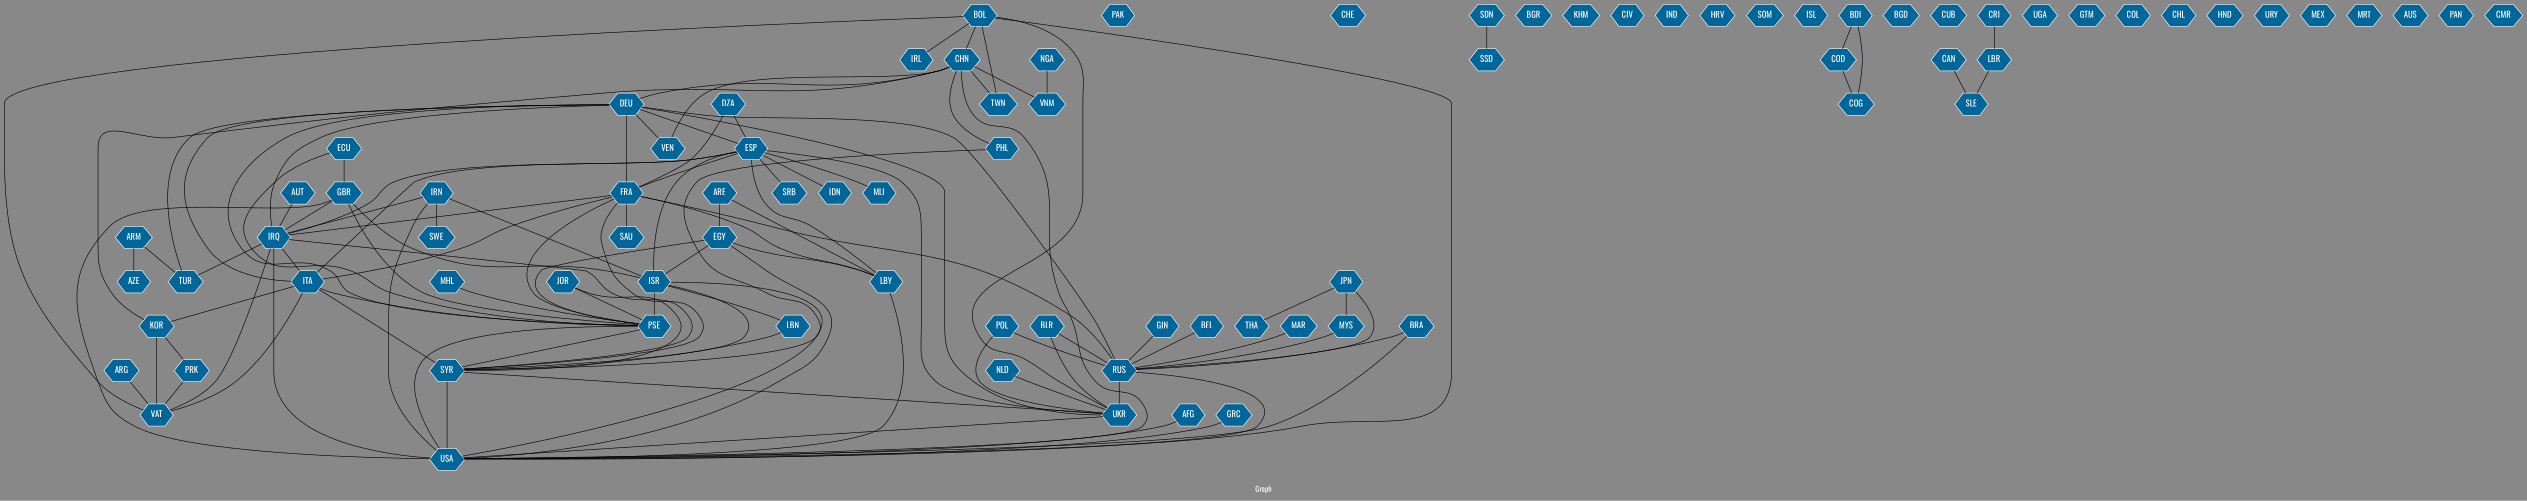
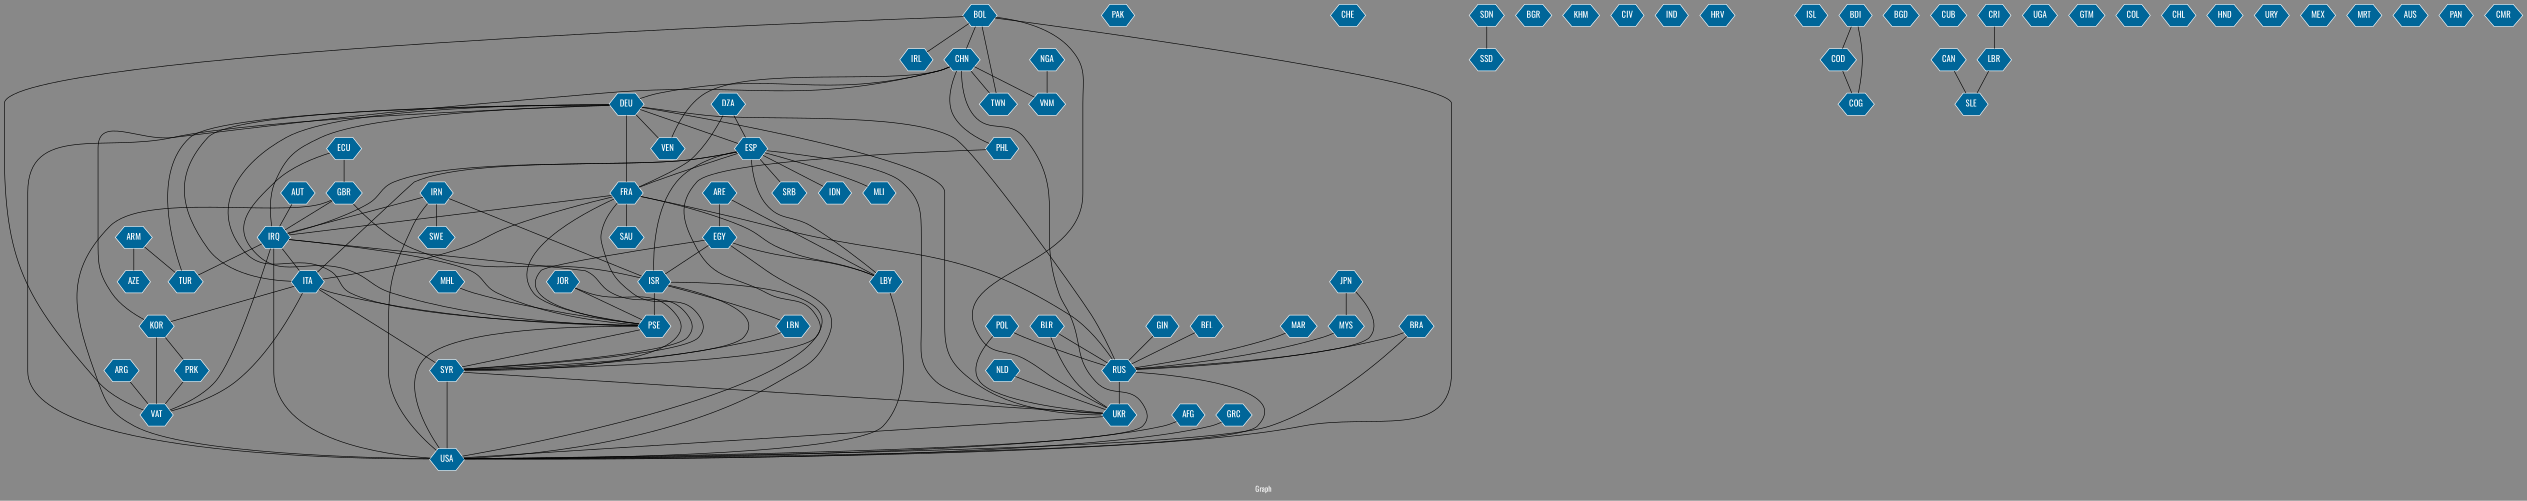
(1765, 15) -> none
none -> (28, 190)
(472, 306) -> (469, 270)
(1252, 326) -> none
